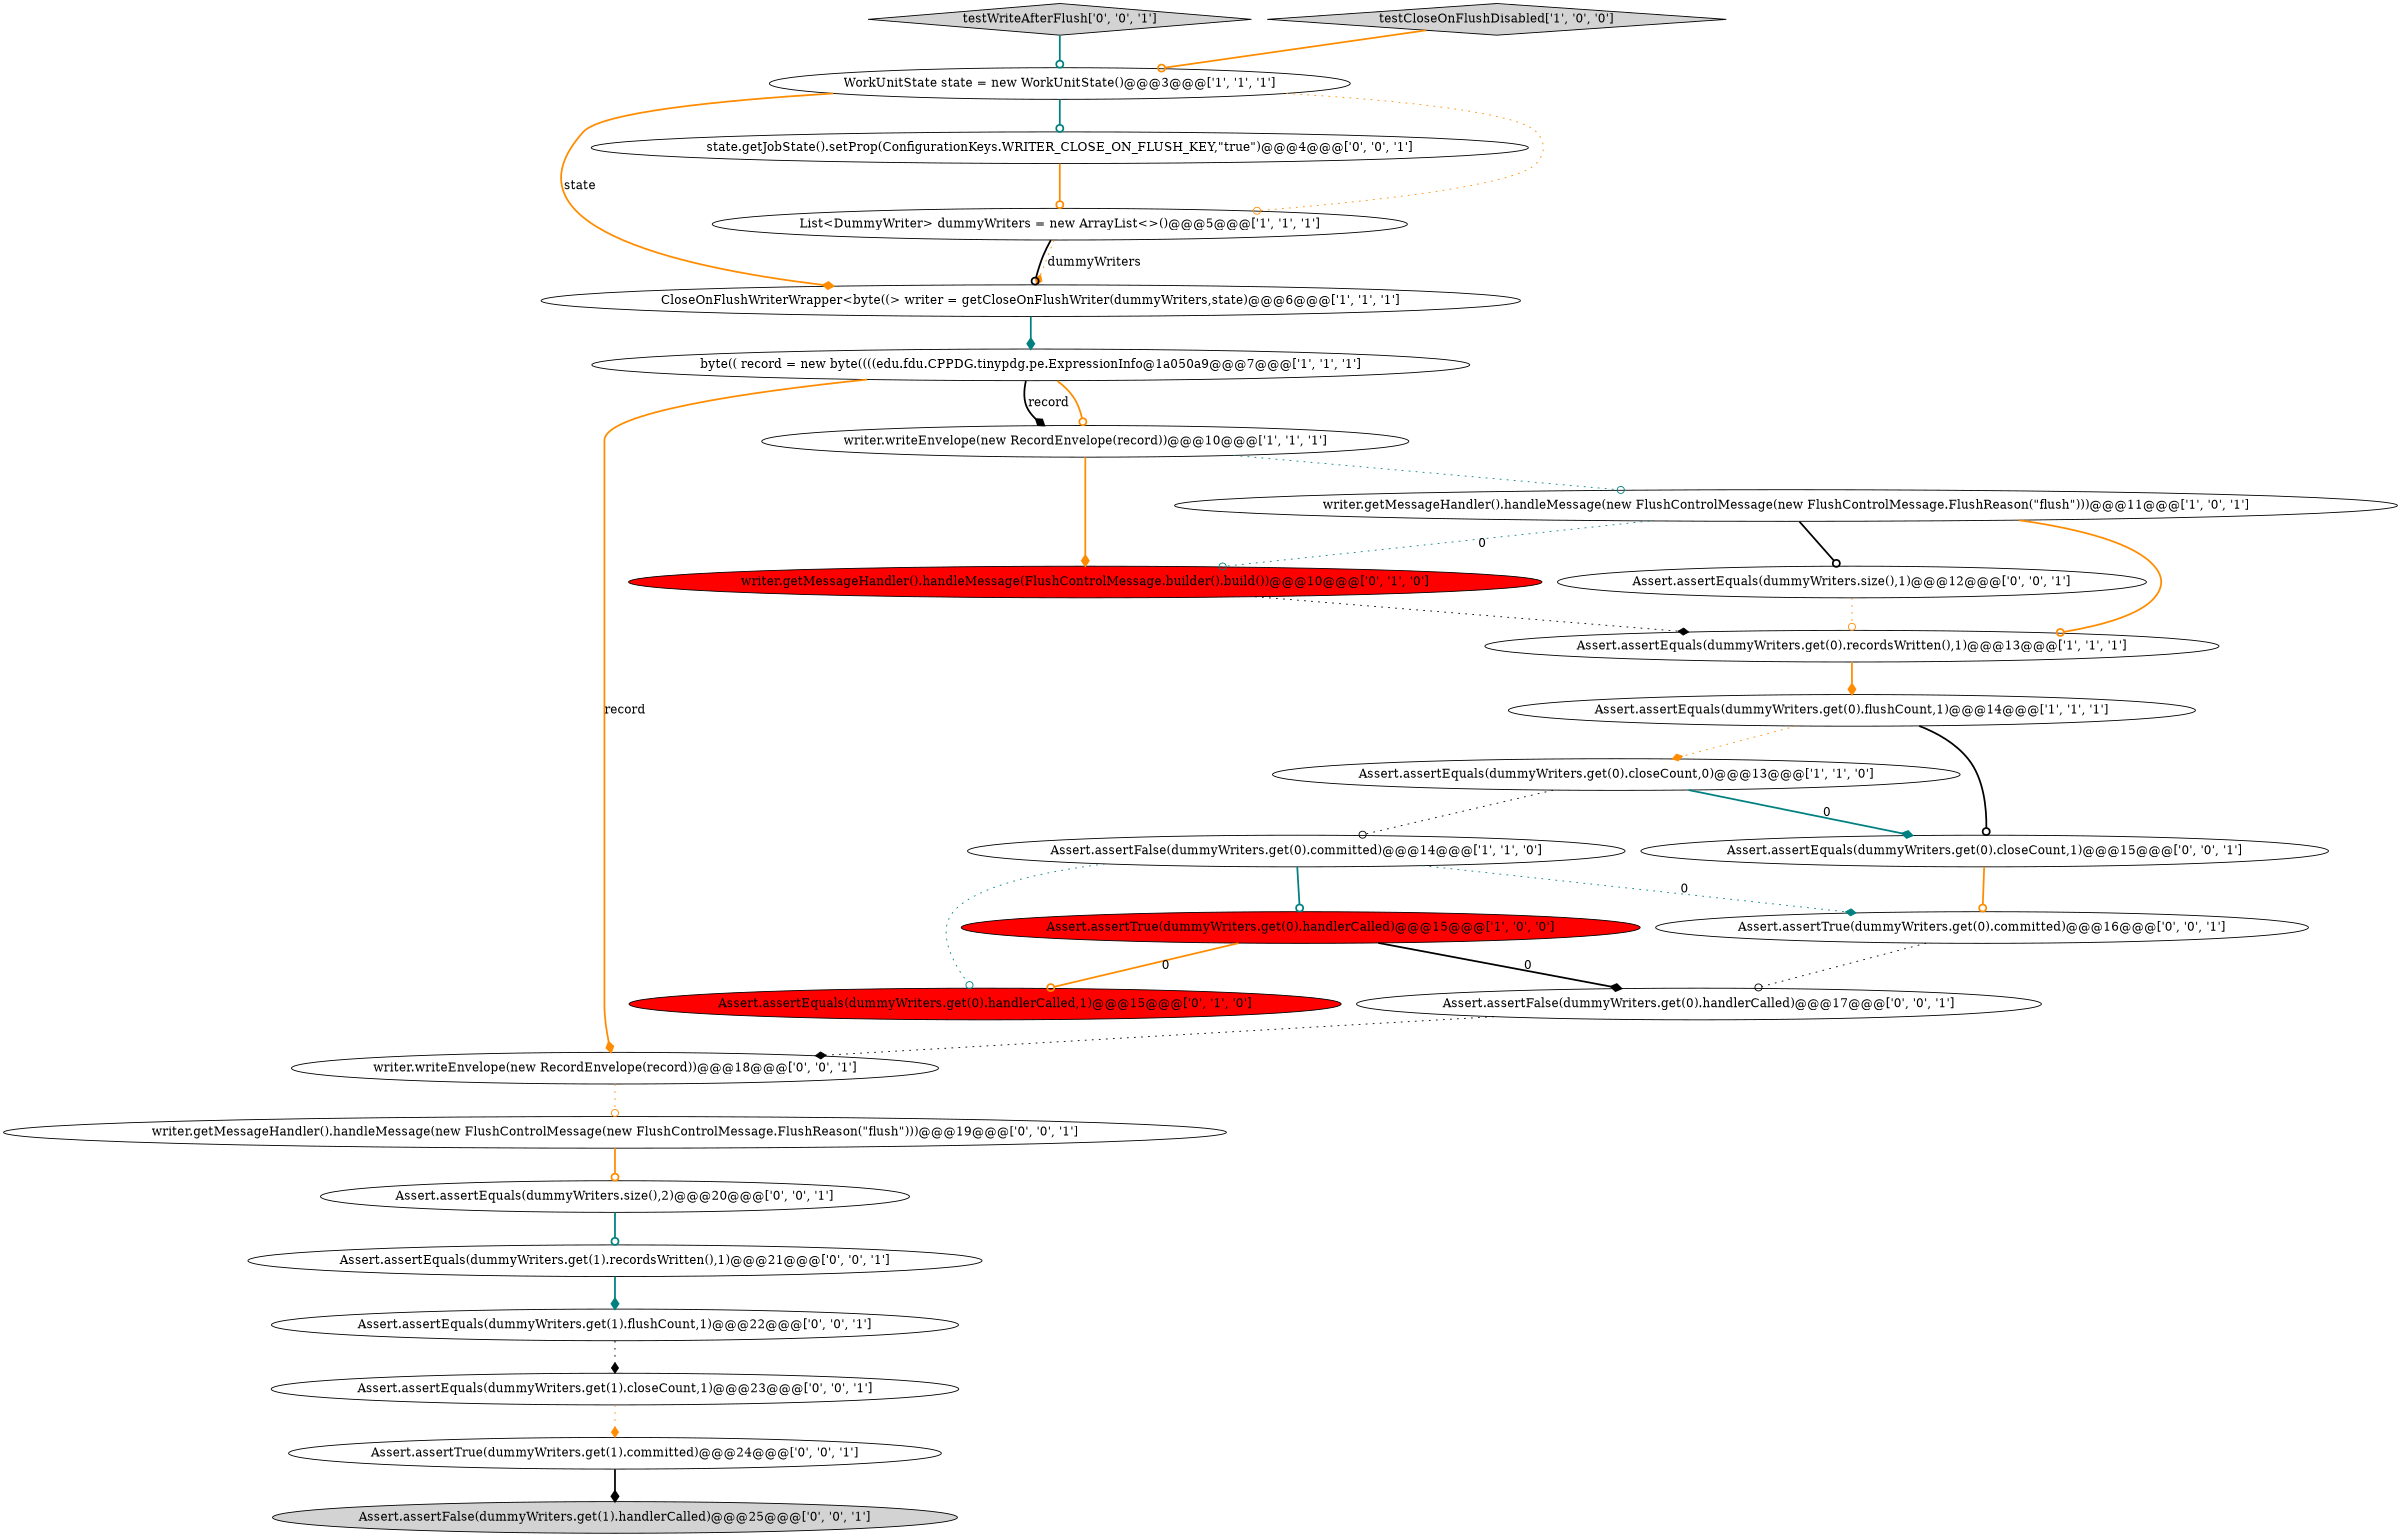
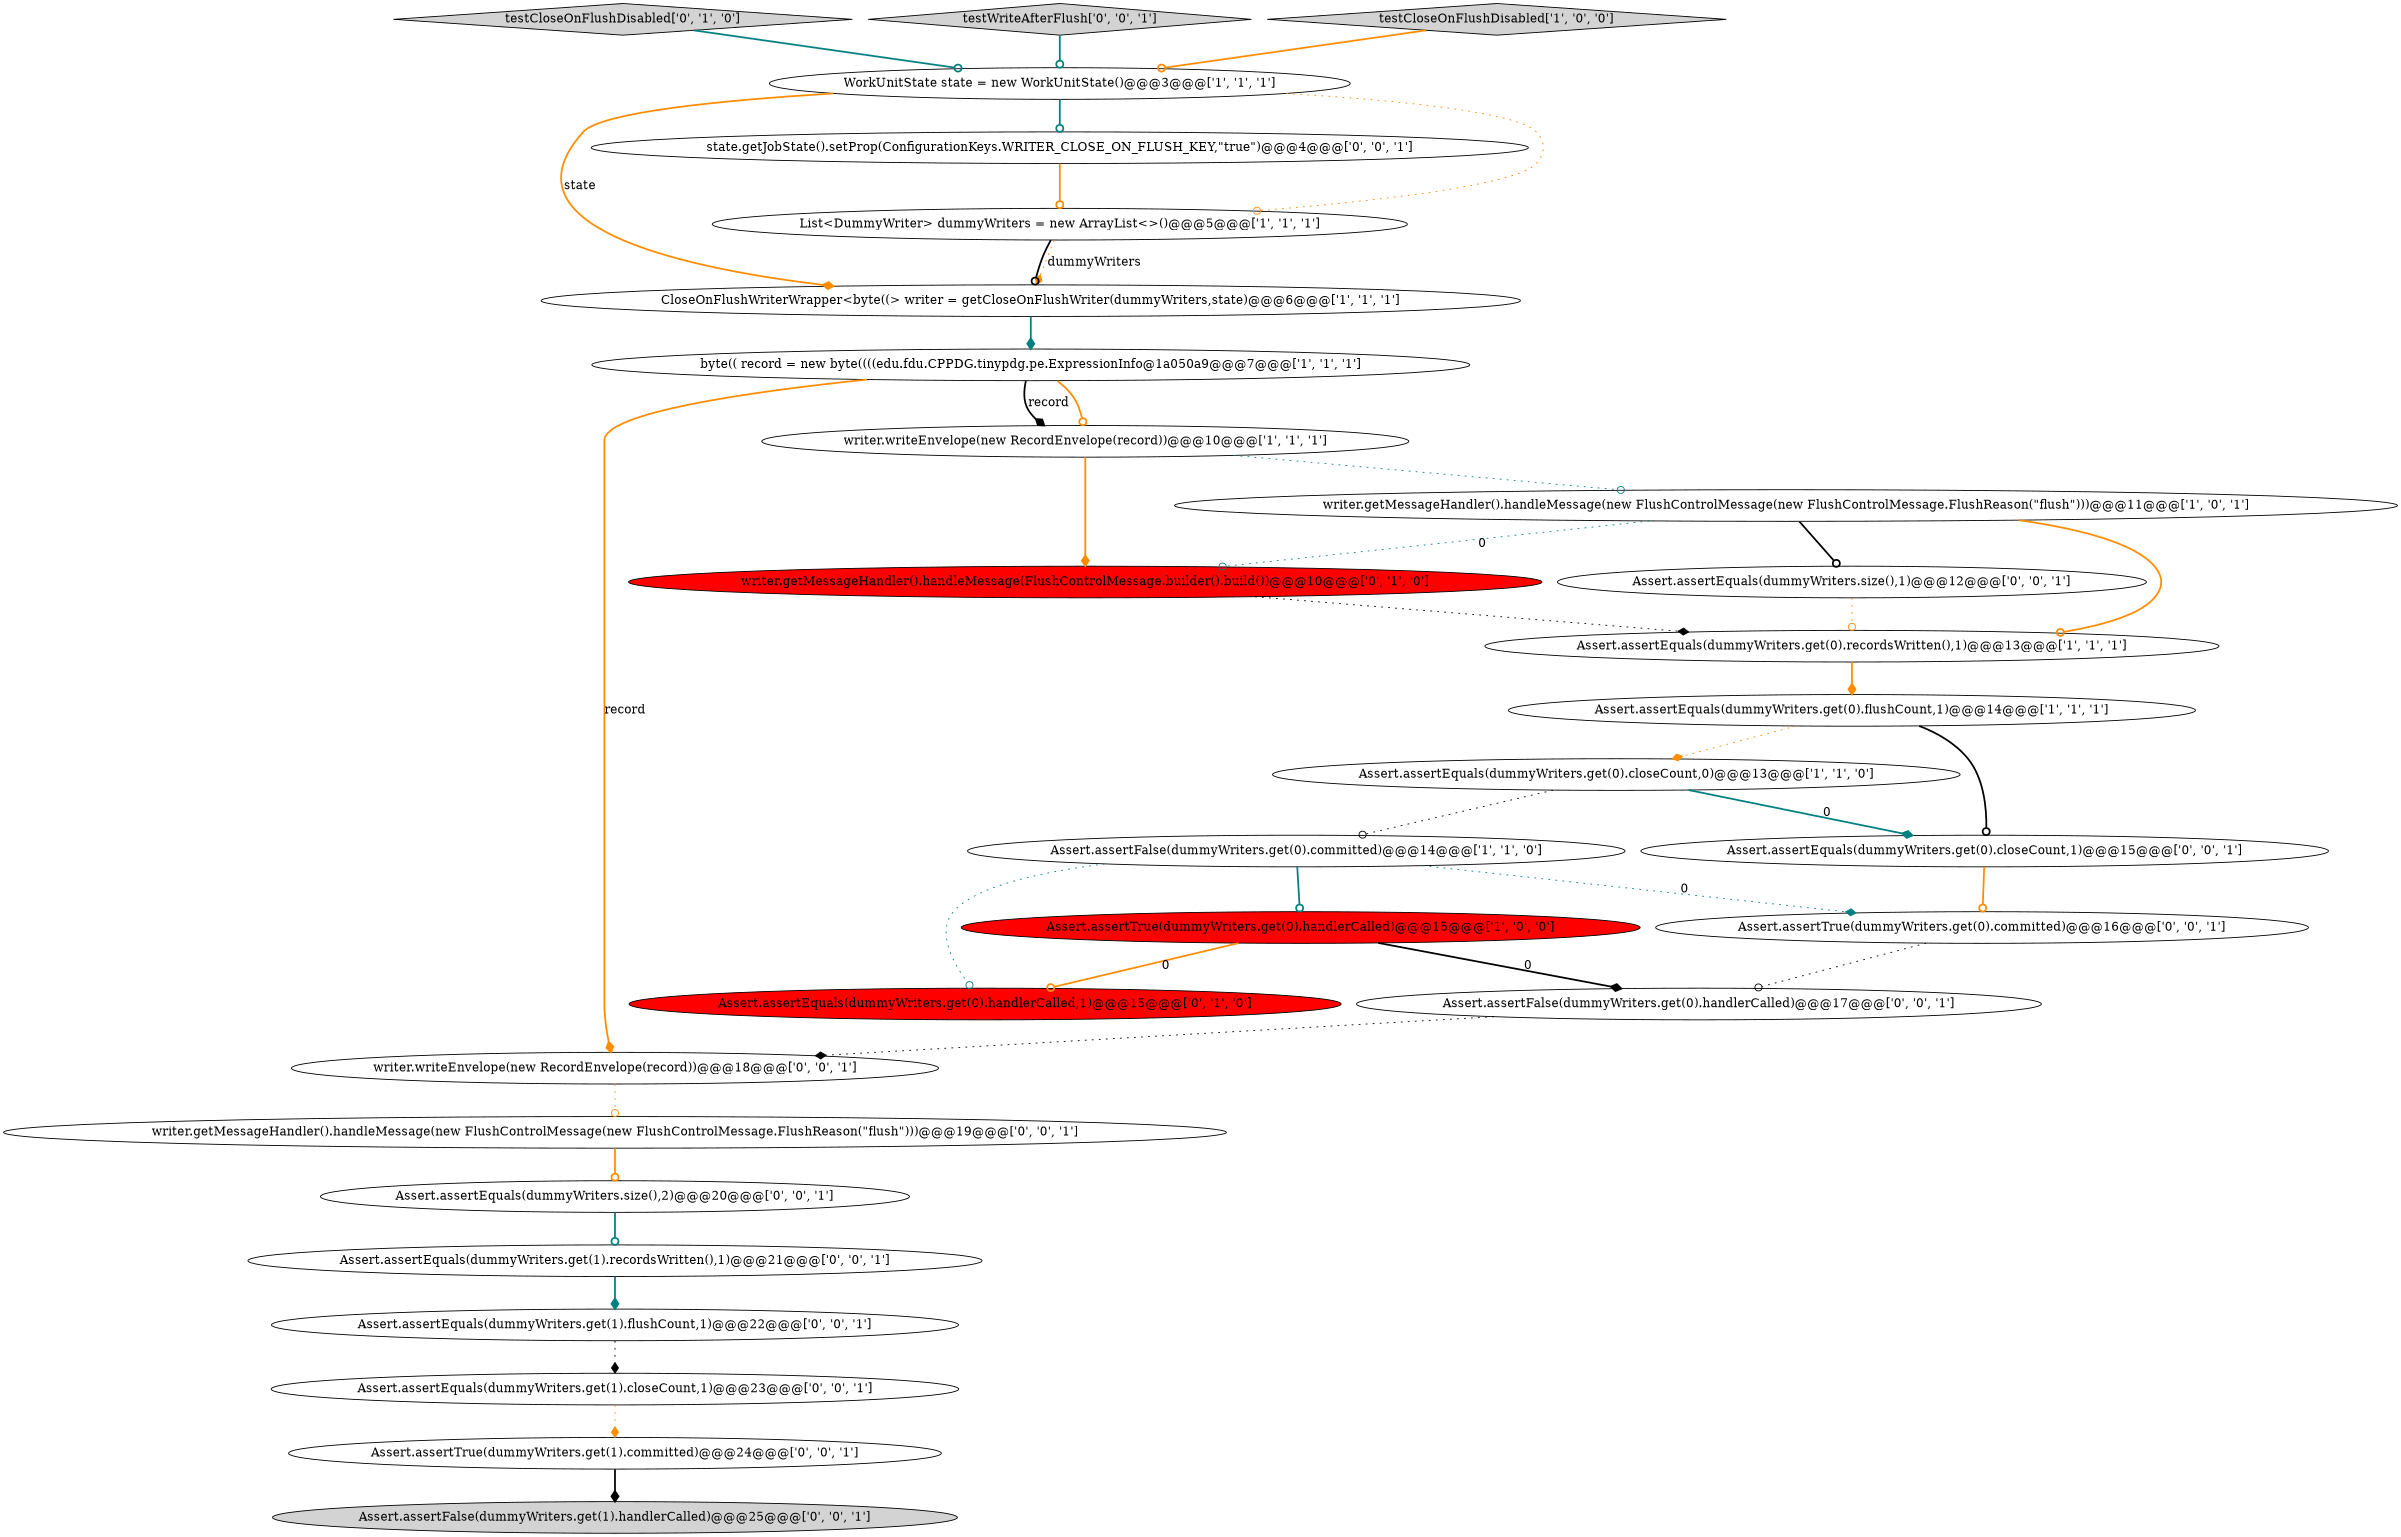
none -> (623, 19)
